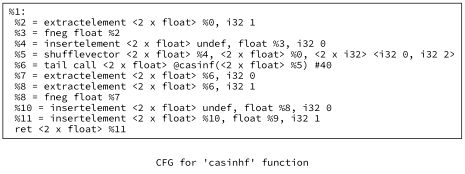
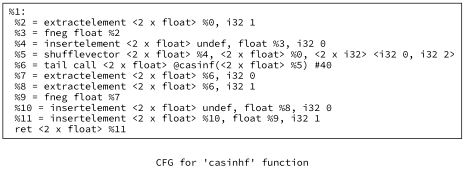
(64, 97) -> (64, 97)
